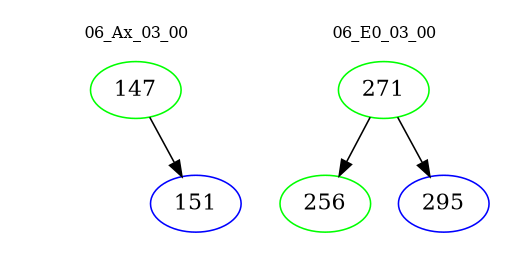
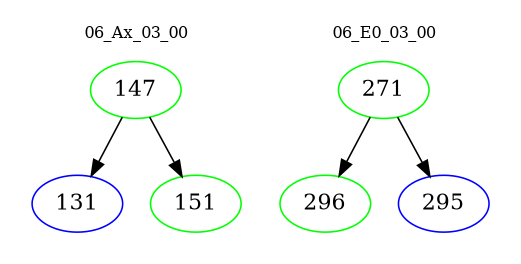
none -> (77, 204)
(196, 204) -> (196, 204)
(325, 204) -> (325, 204)
